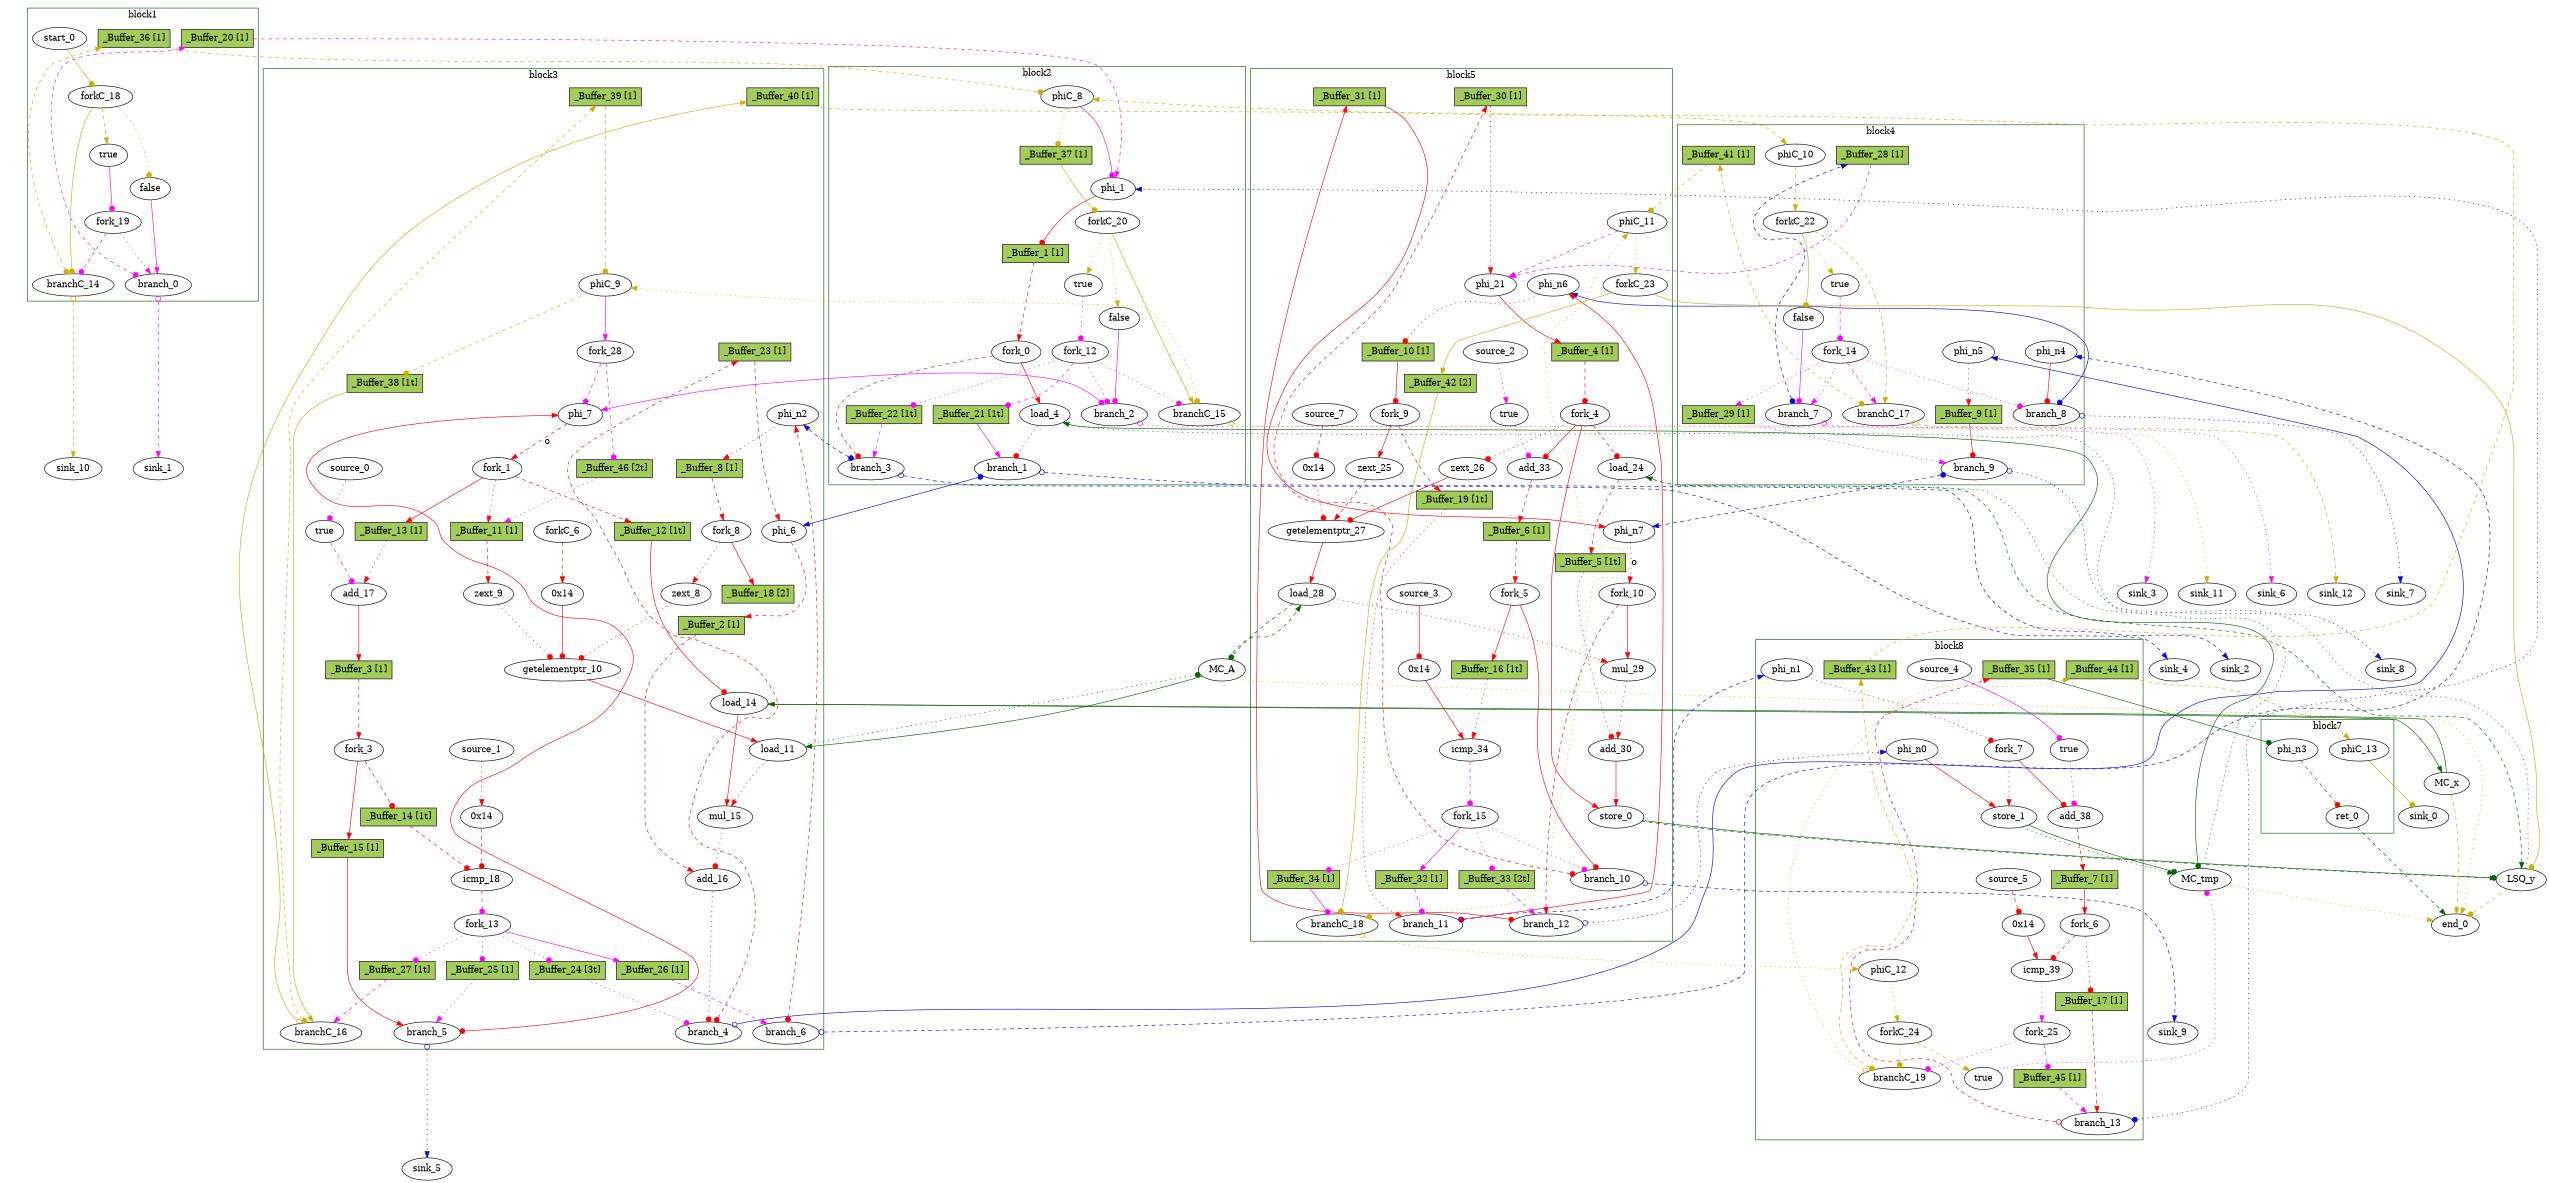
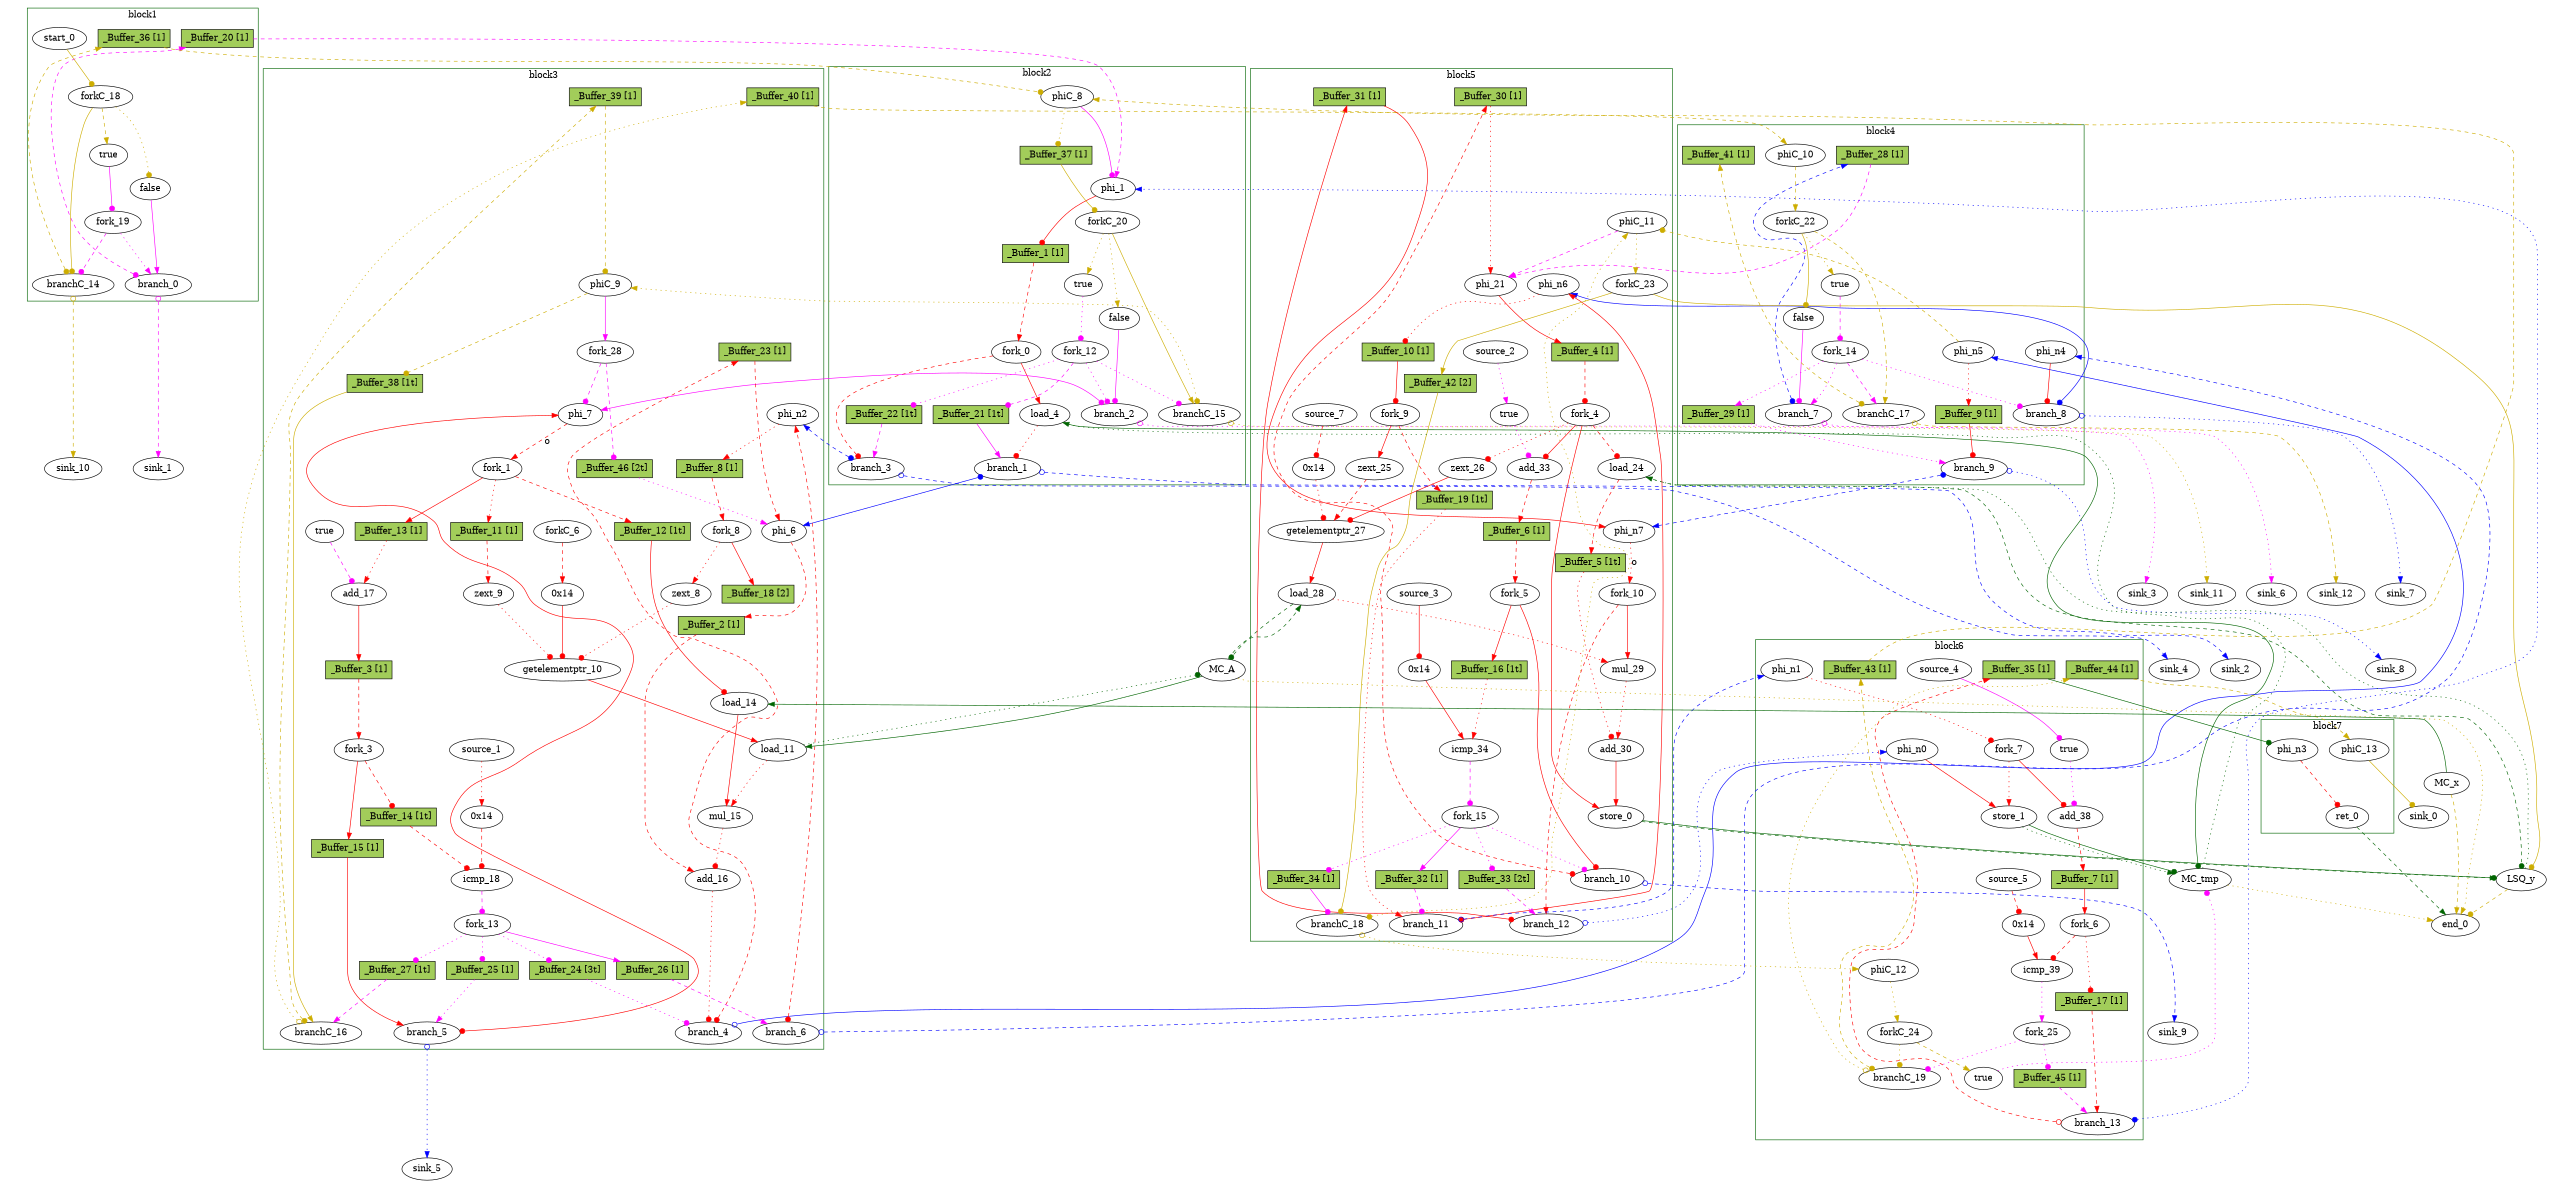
(1682, 185) -> (1831, 261)
(272, 431) -> (272, 431)
(350, 469) -> none
(554, 499) -> (700, 500)
(2169, 626) -> (2169, 626)
(1949, 647) -> (1949, 647)
(1615, 710) -> none
(2046, 1054) -> (2046, 1054)
